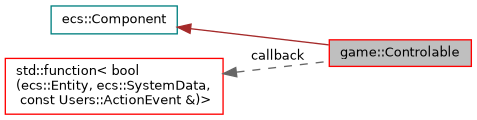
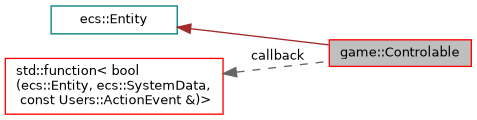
(114, 20) -> (114, 20)
